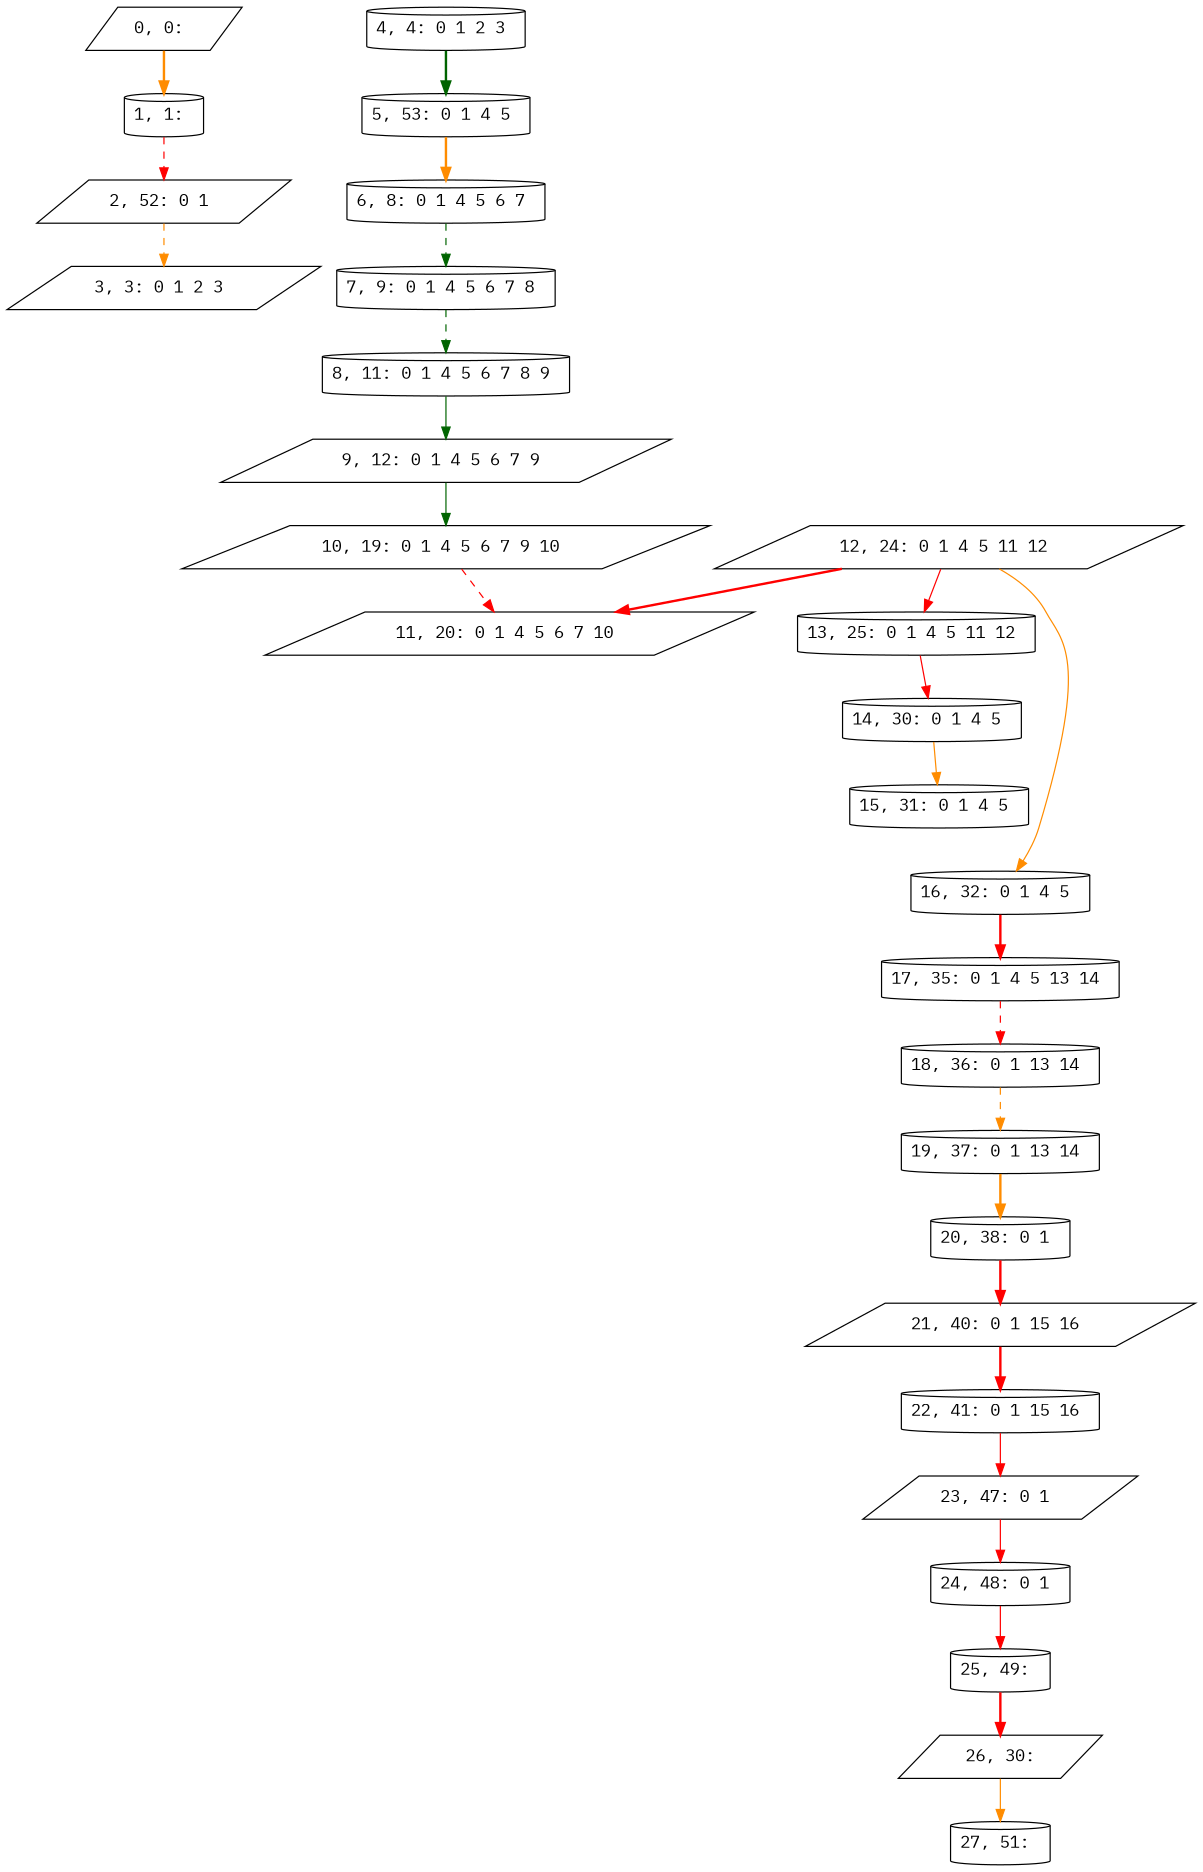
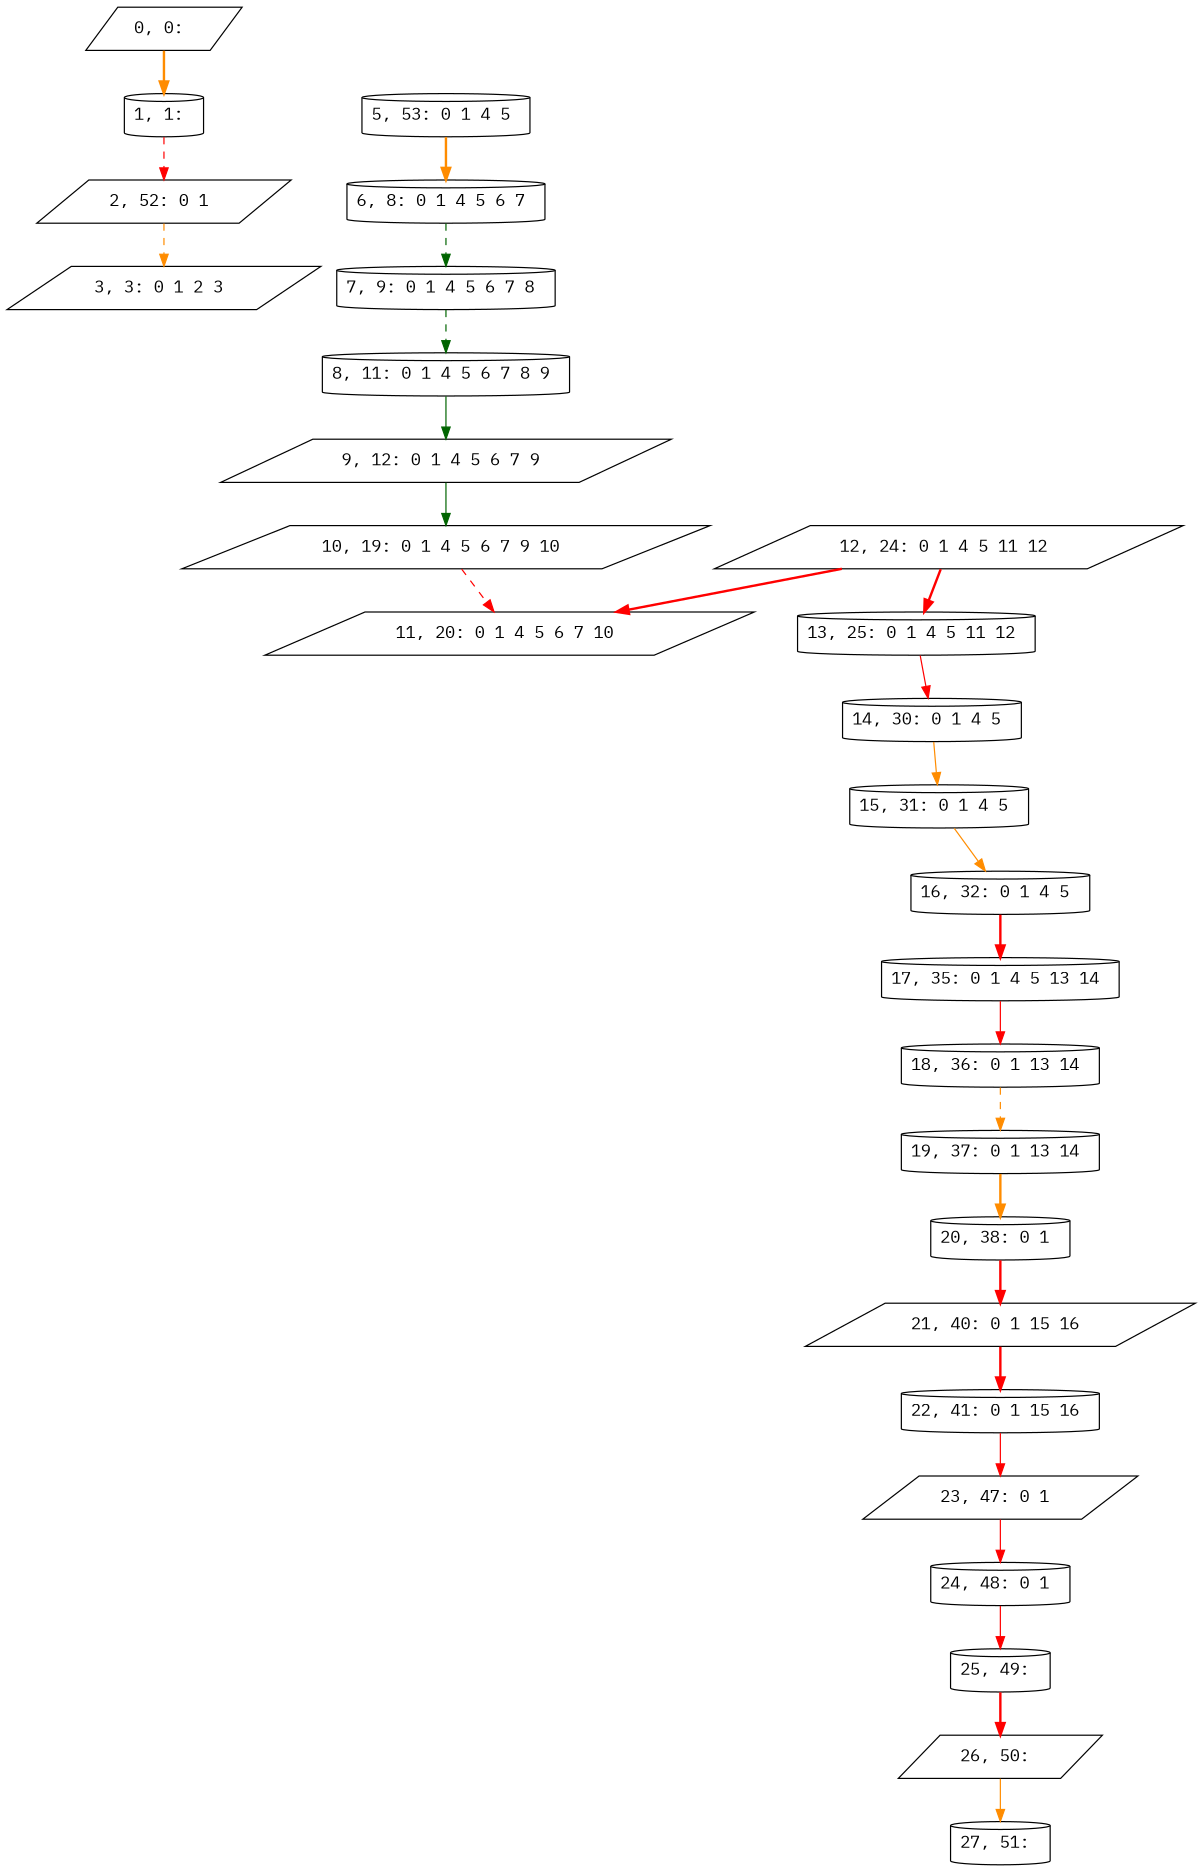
(446, 29) -> none
(935, 585) -> (935, 585)
(1066, 705) -> (966, 845)
(1000, 1017) -> (1000, 1017)
(1000, 1757) -> (1000, 1757)
